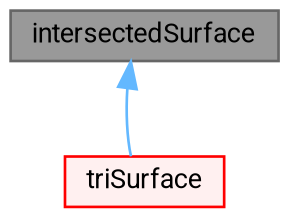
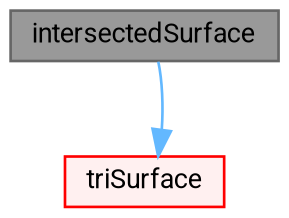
(127, 122) -> (162, 96)
